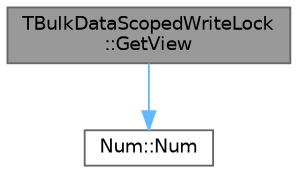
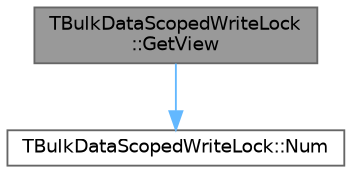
(149, 148) -> (176, 148)
